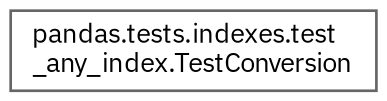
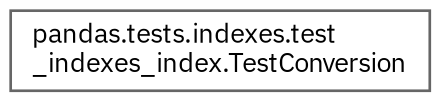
(194, 51) -> (220, 51)
